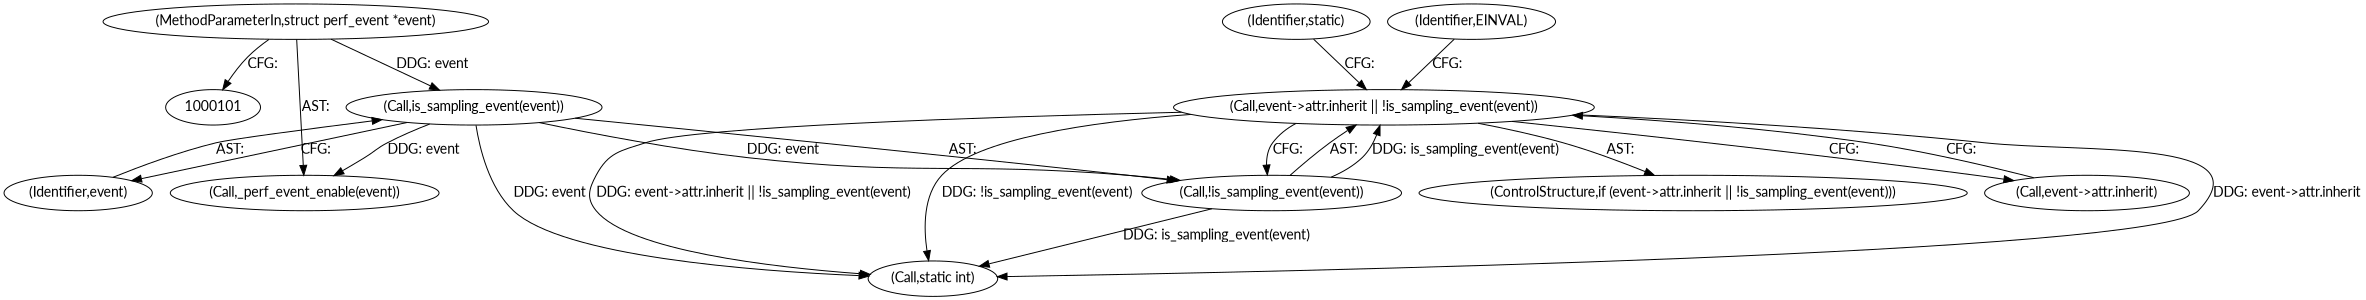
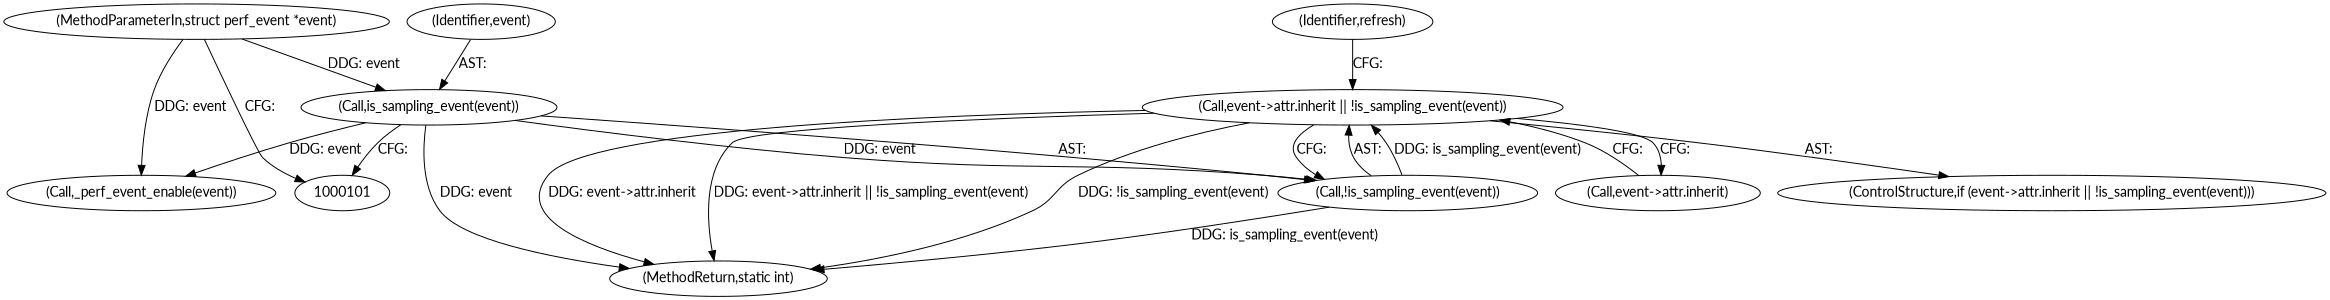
(1296, 22) -> (1353, 22)
(1472, 22) -> none
(318, 107) -> (191, 107)
(274, 151) -> (377, 144)
(933, 279) -> (718, 279)
